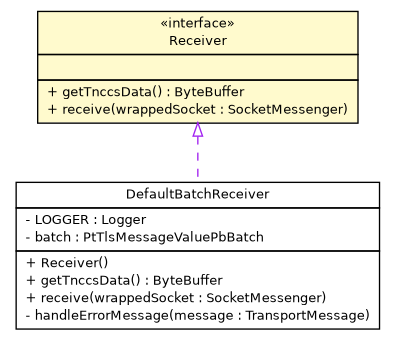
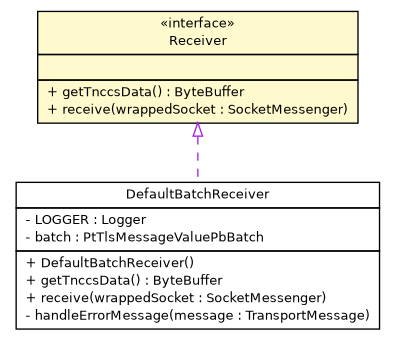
(67, 263) -> (110, 263)
